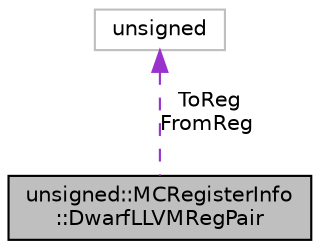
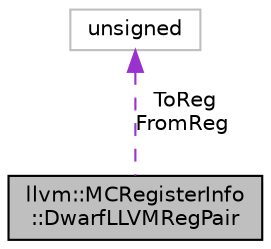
(160, 208) -> (135, 208)
